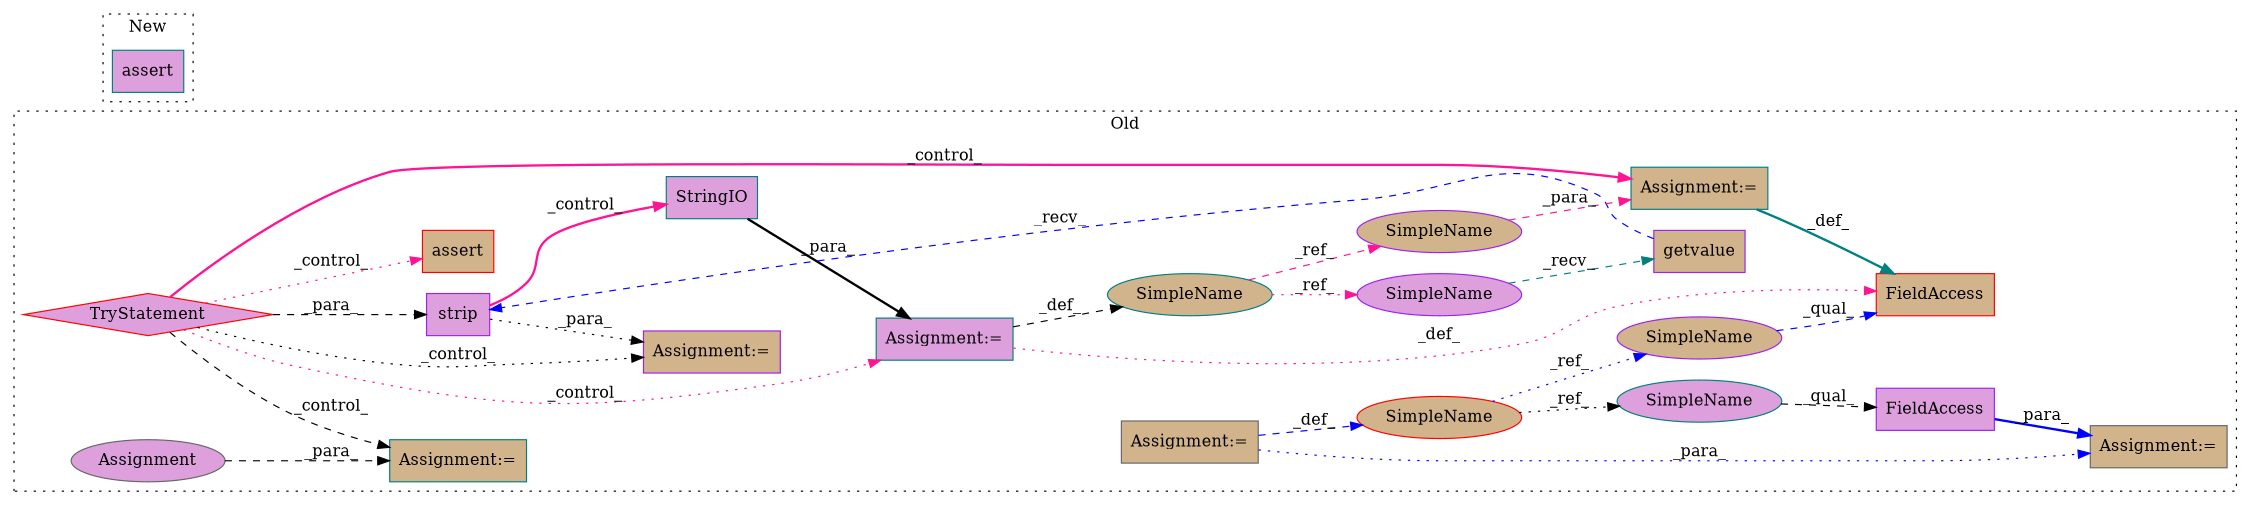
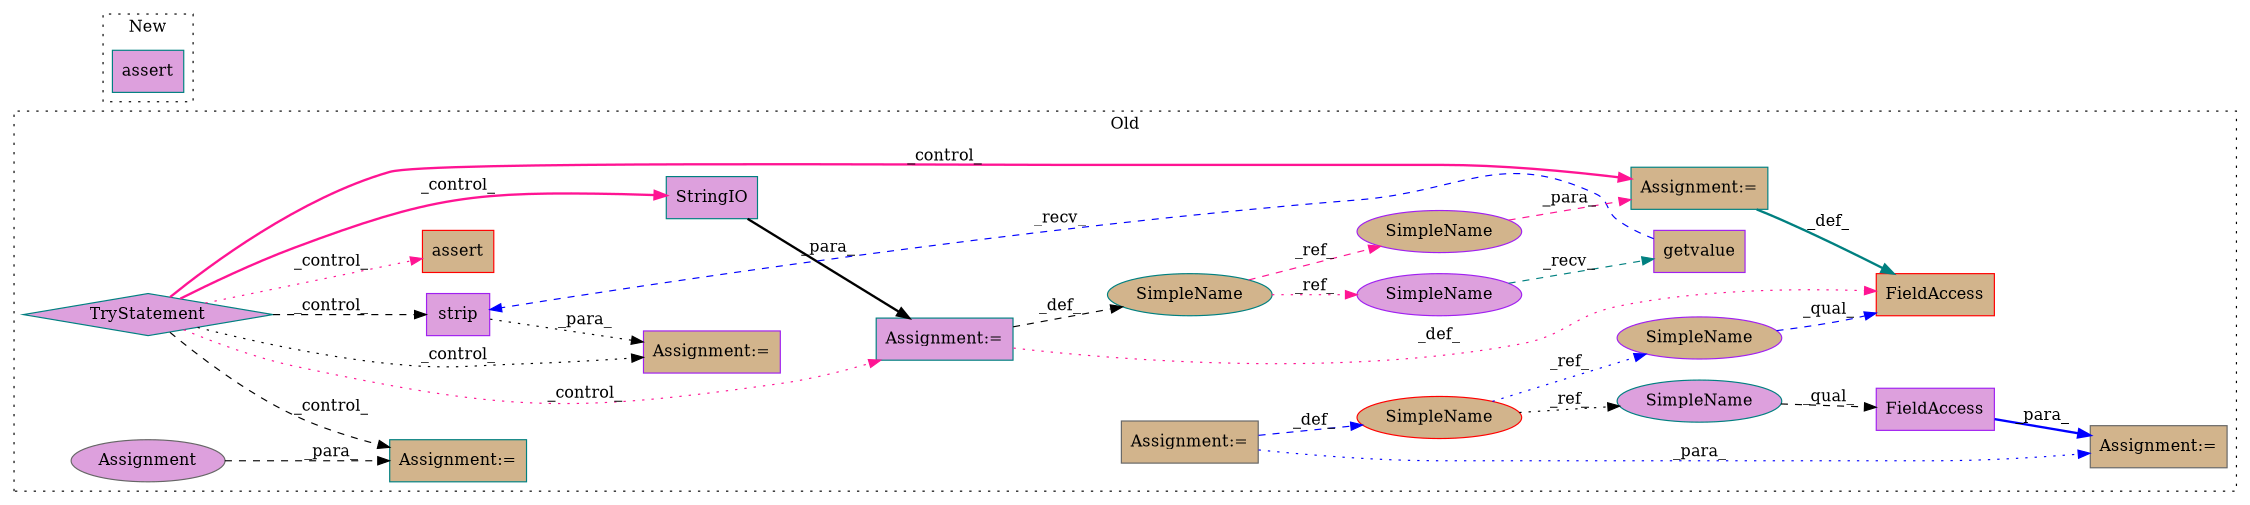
(555, 234) -> (410, 210)
(331, 306) -> (331, 306)
(148, 315) -> (148, 315)
